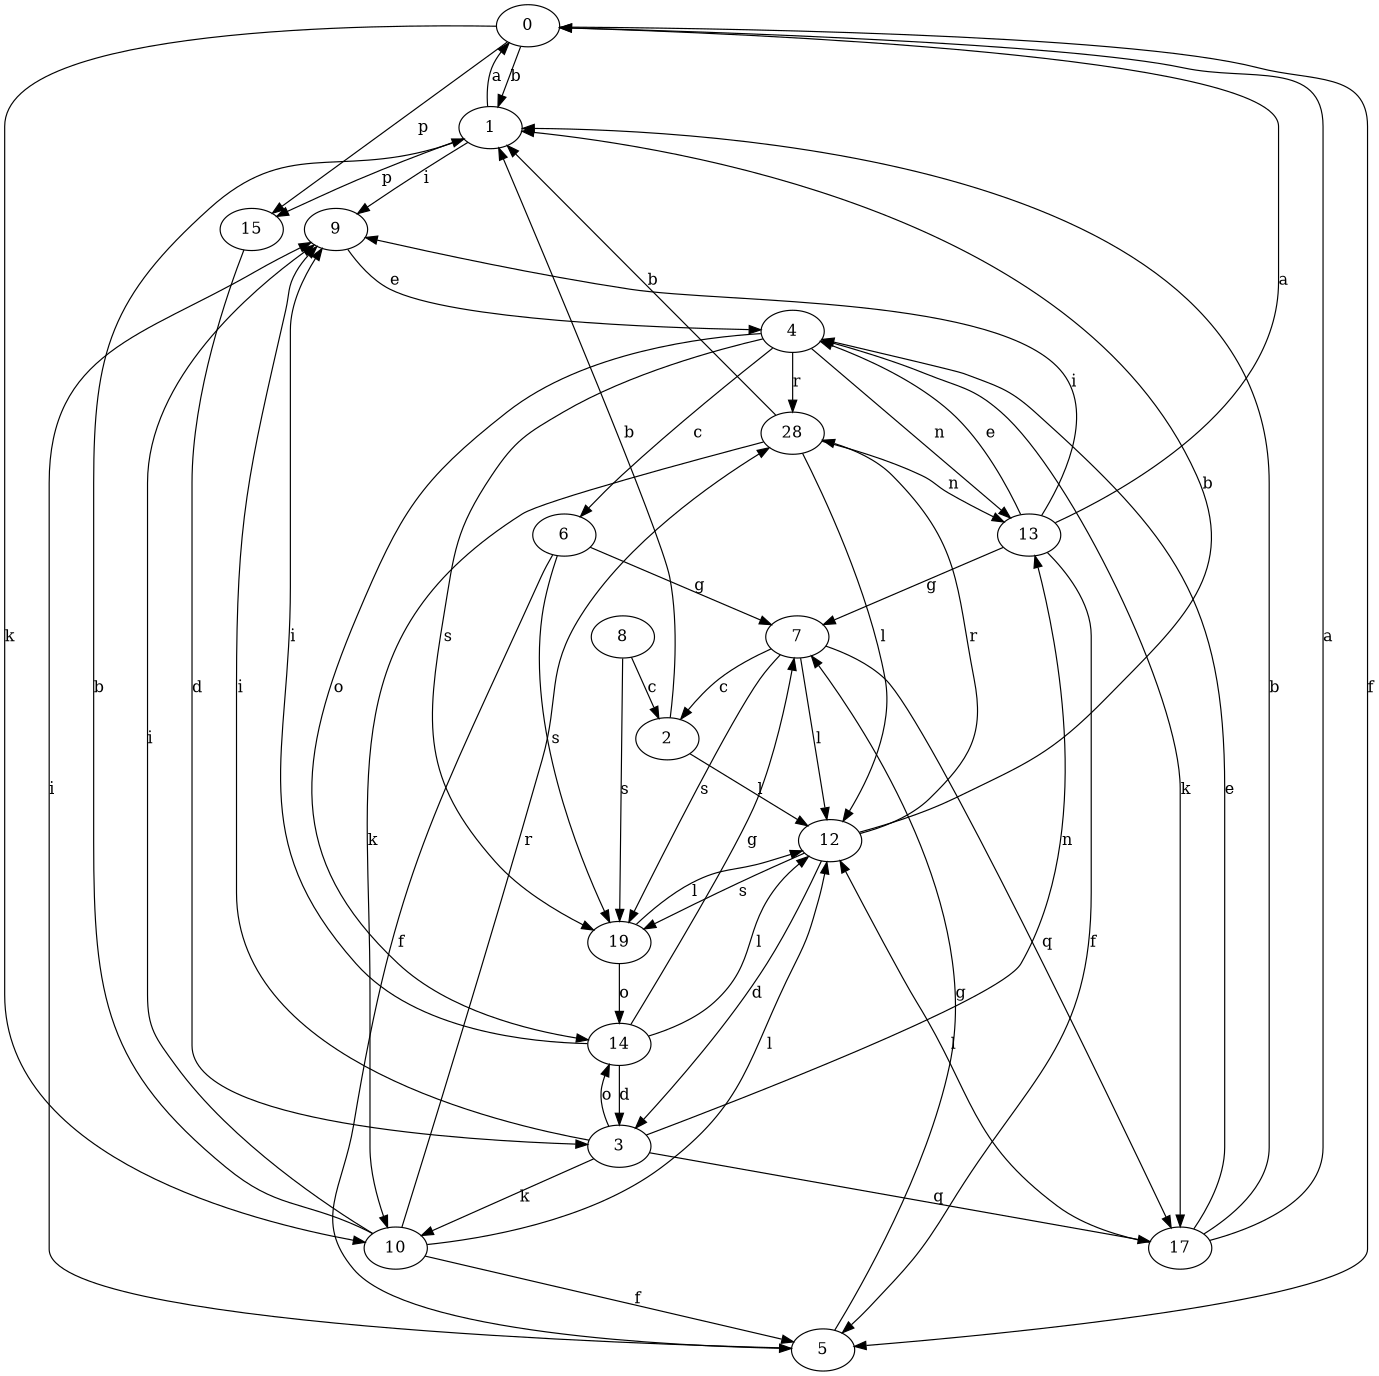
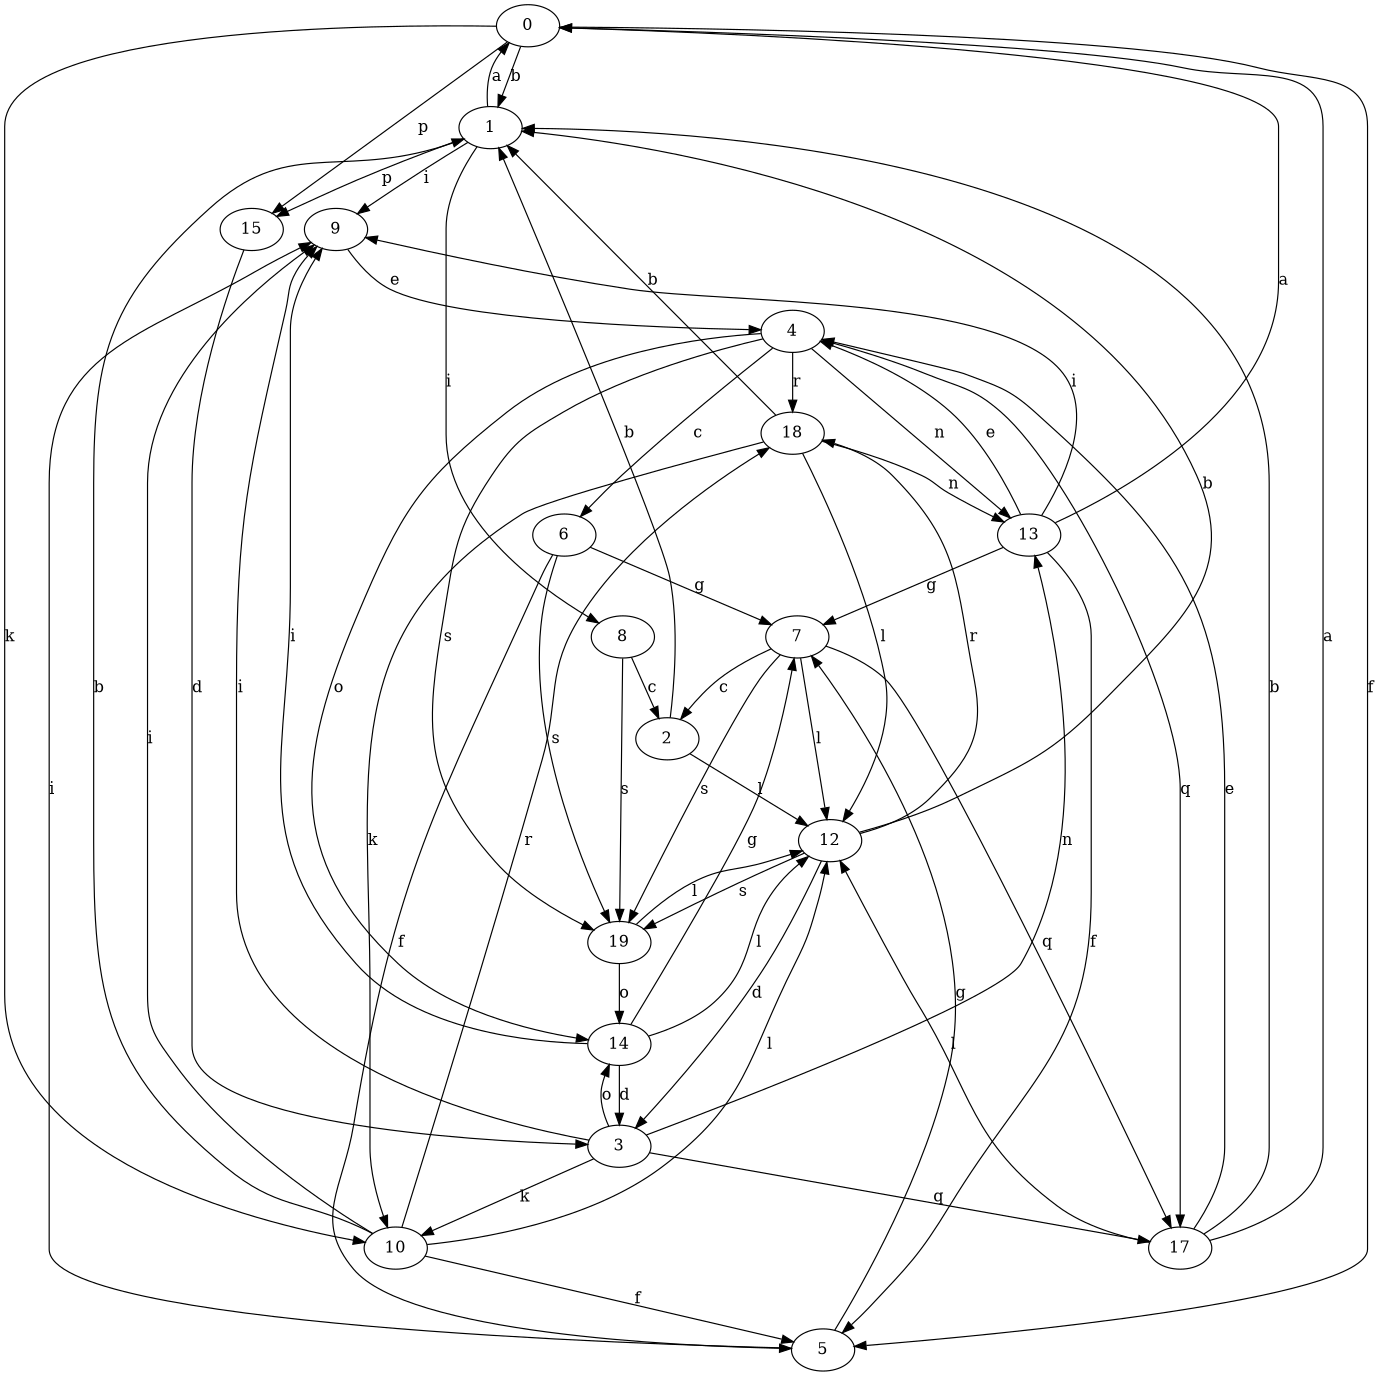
none -> (446, 408)
(793, 433) -> (793, 433)
(1186, 790) -> (1186, 790)
